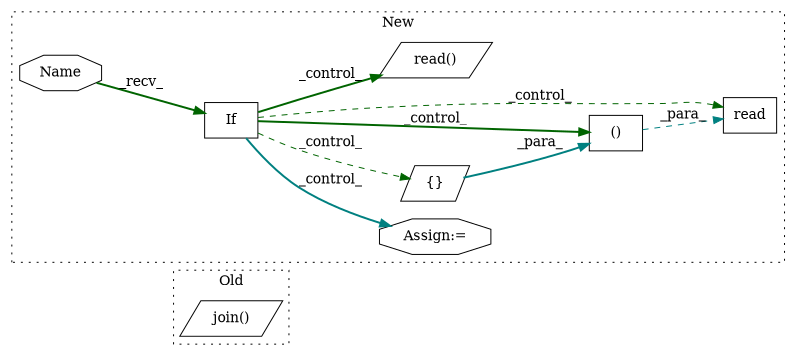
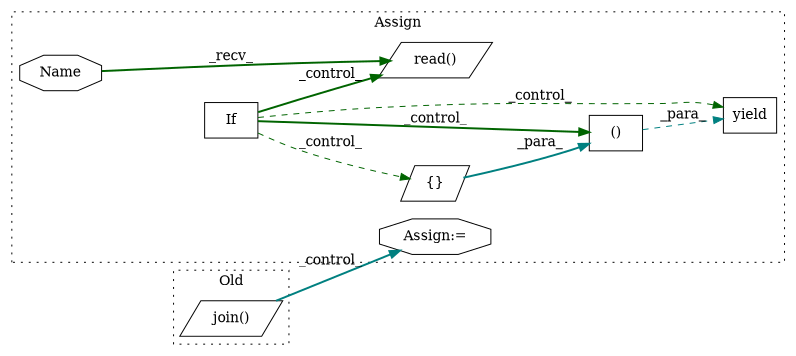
(398, 23) -> (398, 23)
(146, 97) -> (241, 65)
(750, 115) -> (750, 115)
(306, 192) -> (333, 278)
